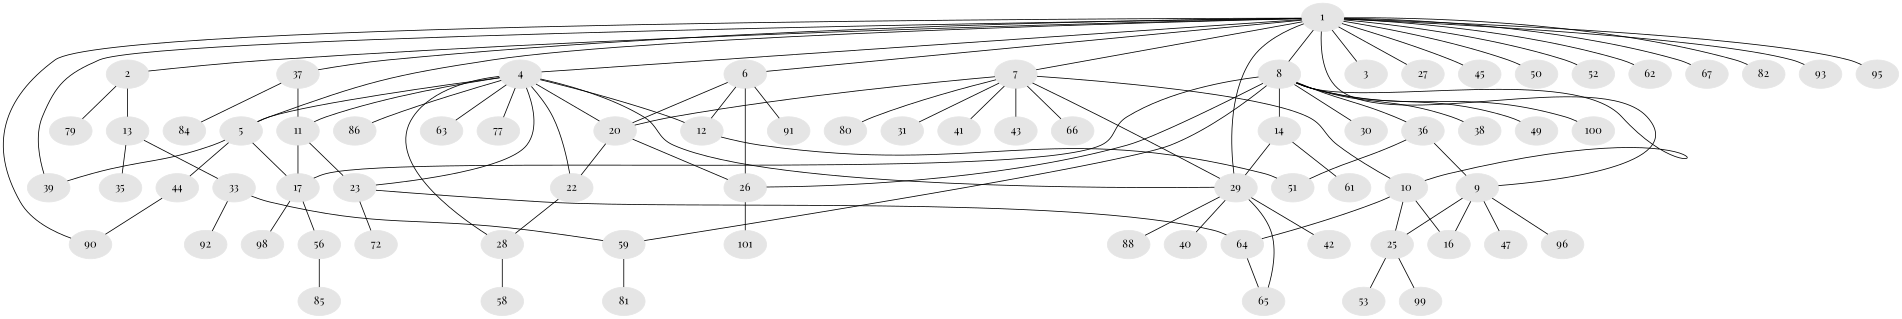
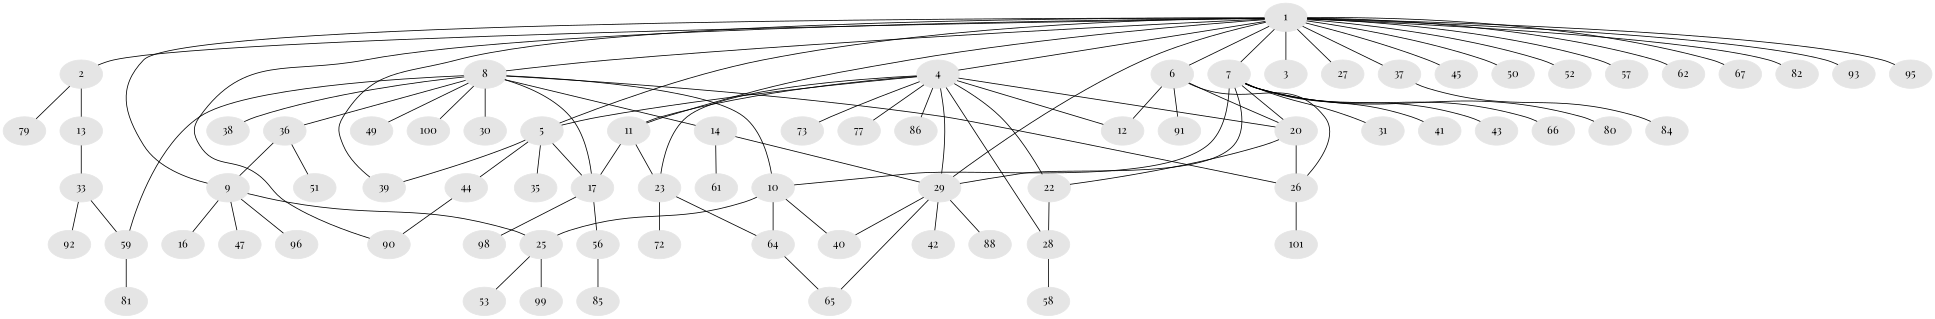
none -> (1627, 74)
(298, 101) -> (952, 53)
(442, 131) -> (802, 131)
(1000, 151) -> none
(124, 159) -> (539, 159)
(1427, 215) -> (806, 216)
